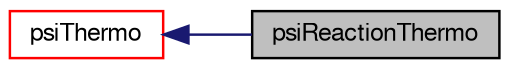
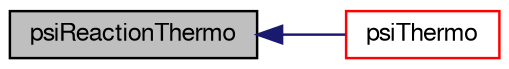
(220, 35) -> (314, 35)
